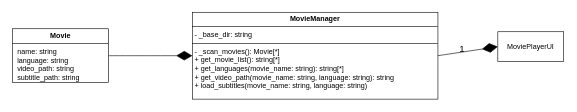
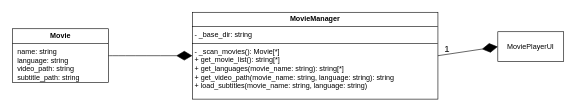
(462, 49) -> (447, 49)
